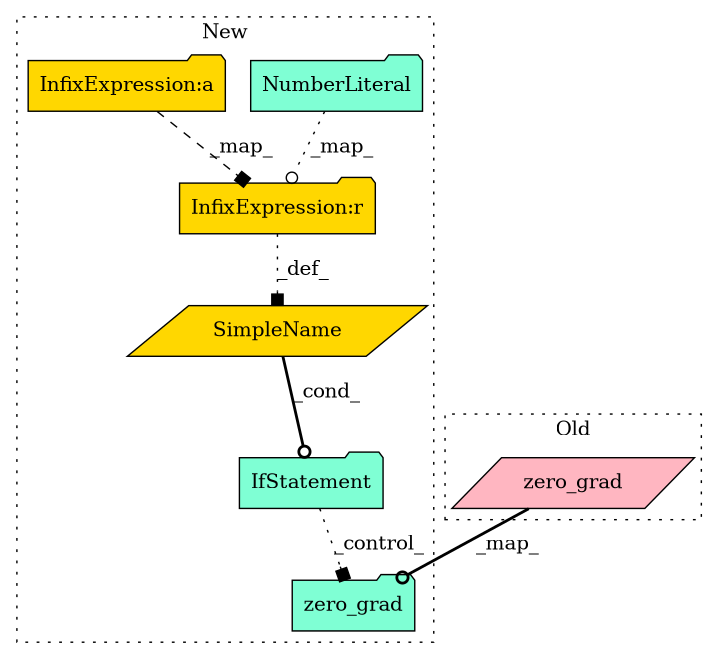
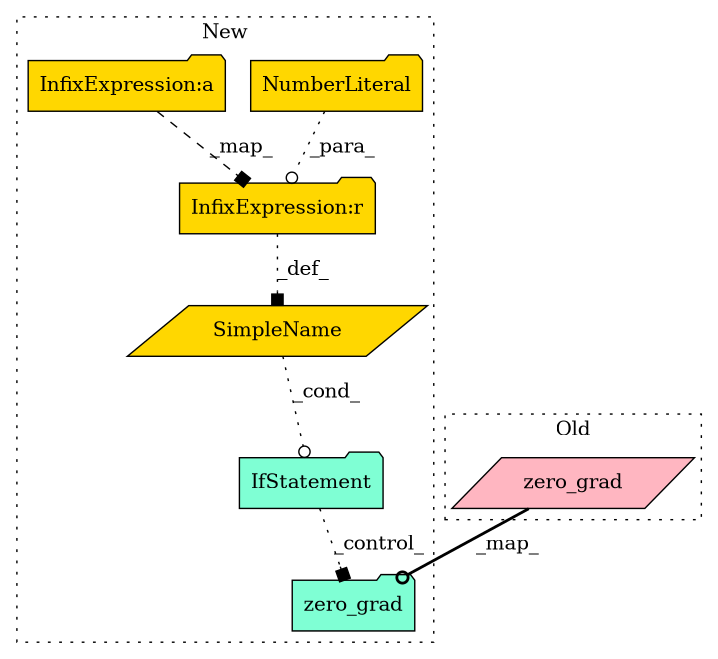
(337, 86) -> (337, 86)
(342, 147) -> (342, 147)
(293, 401) -> (293, 401)
